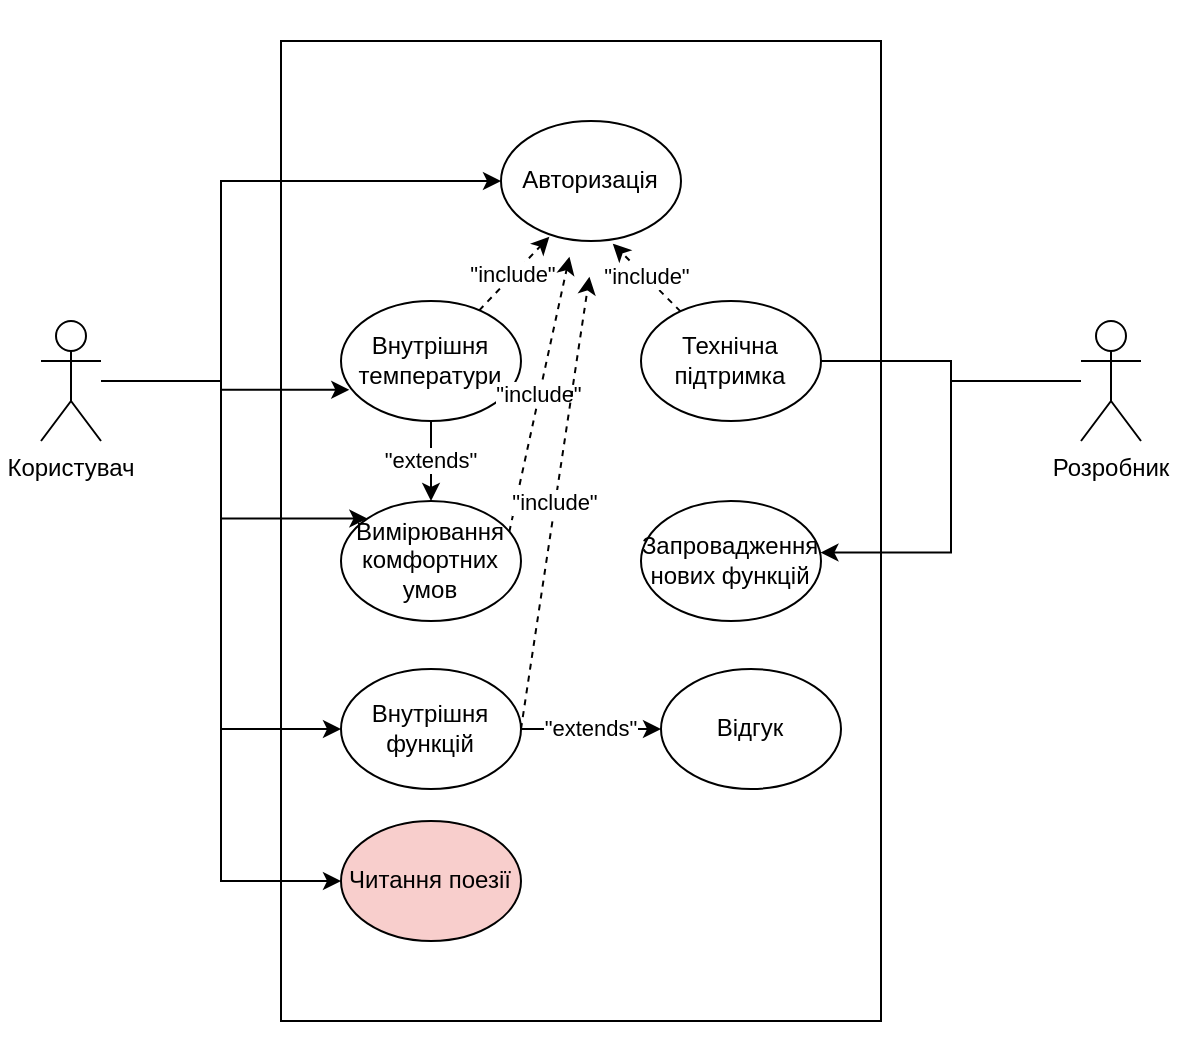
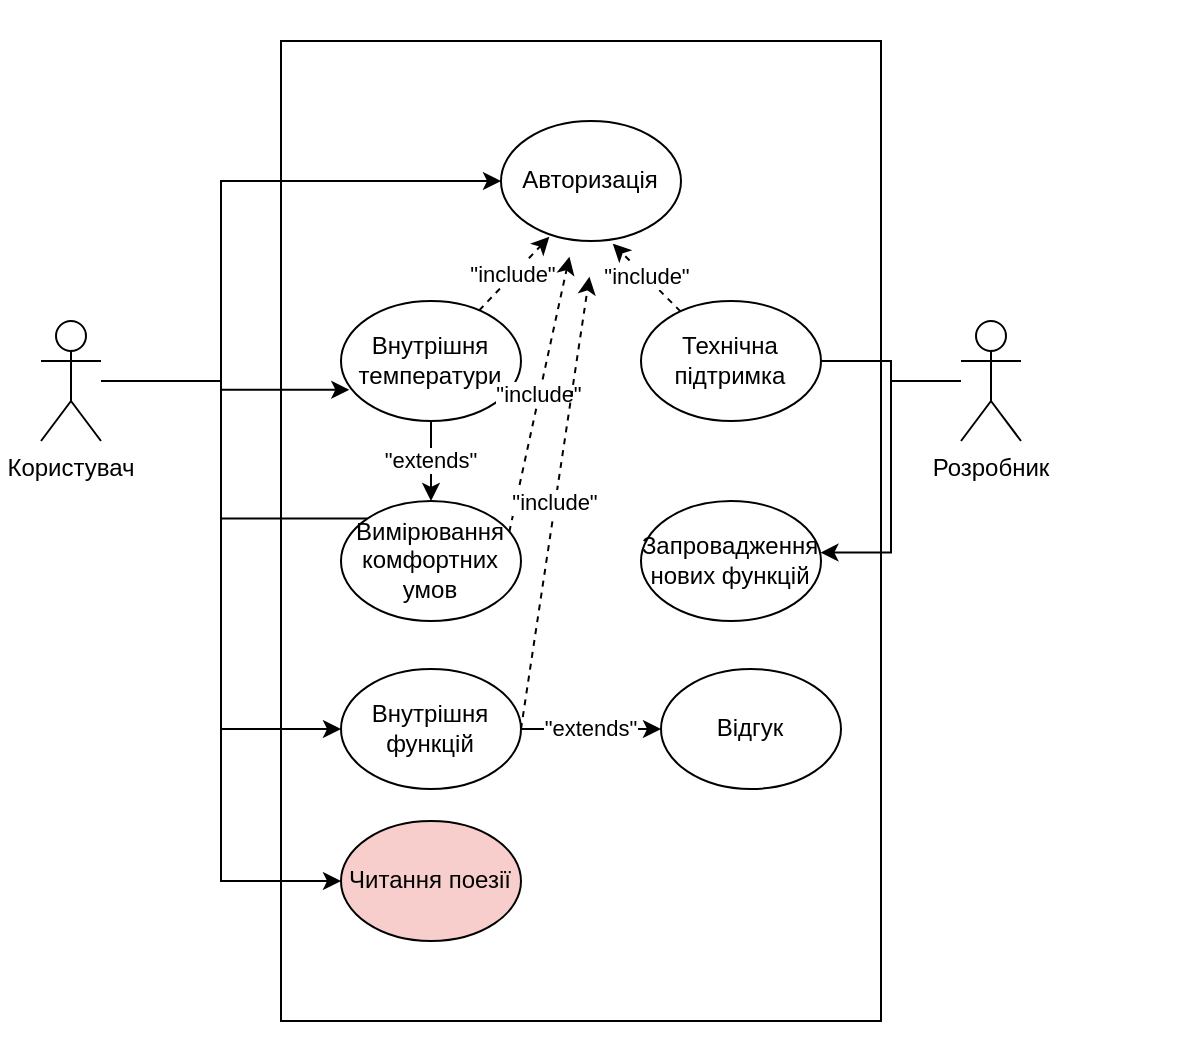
(1111, 381) -> (991, 381)
(352, 519) -> (357, 519)
